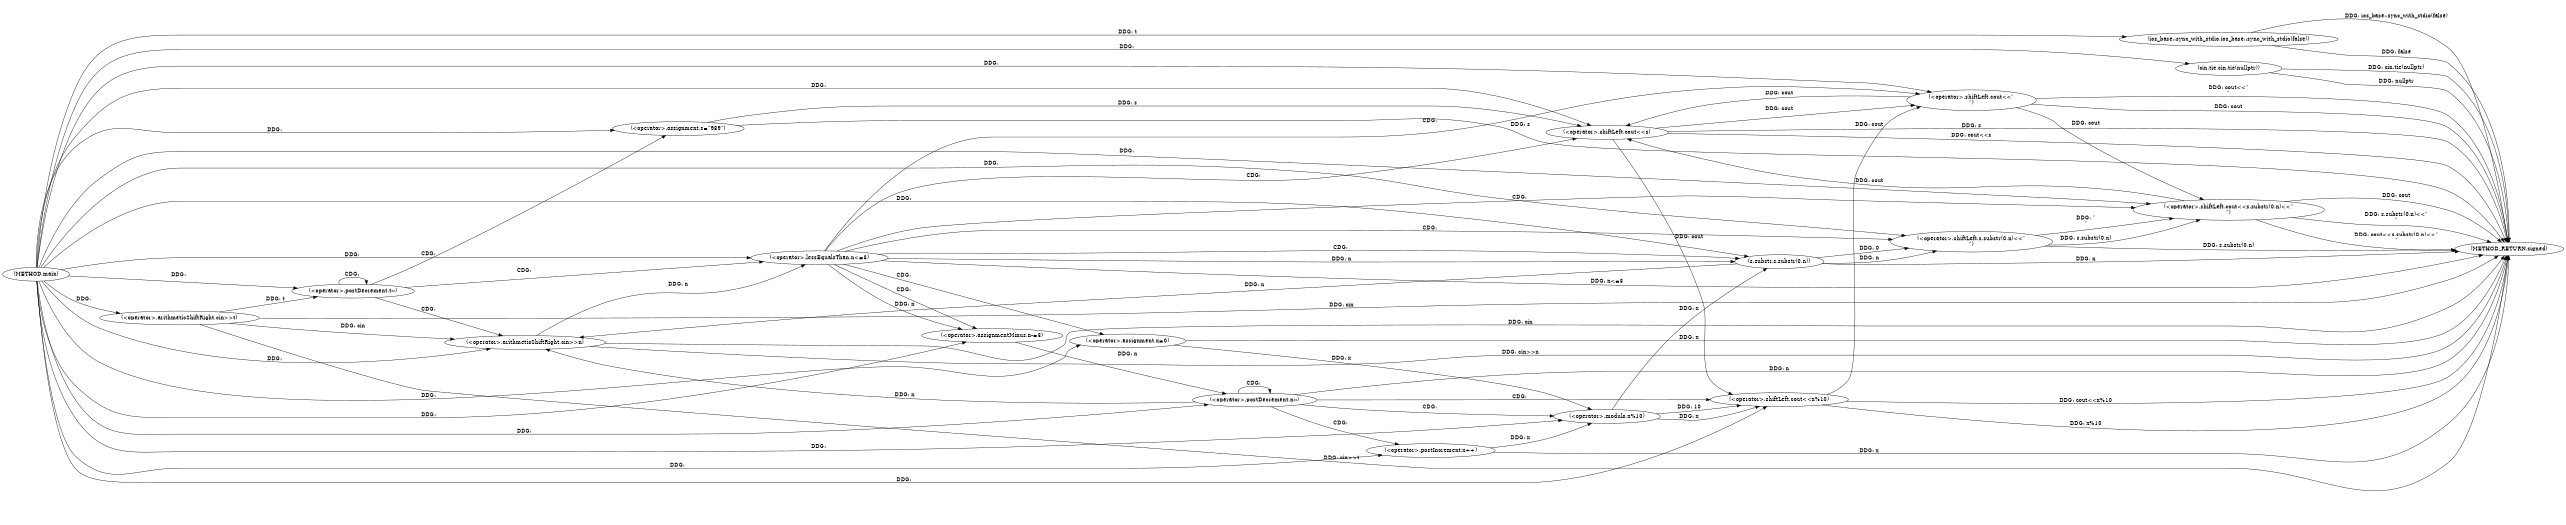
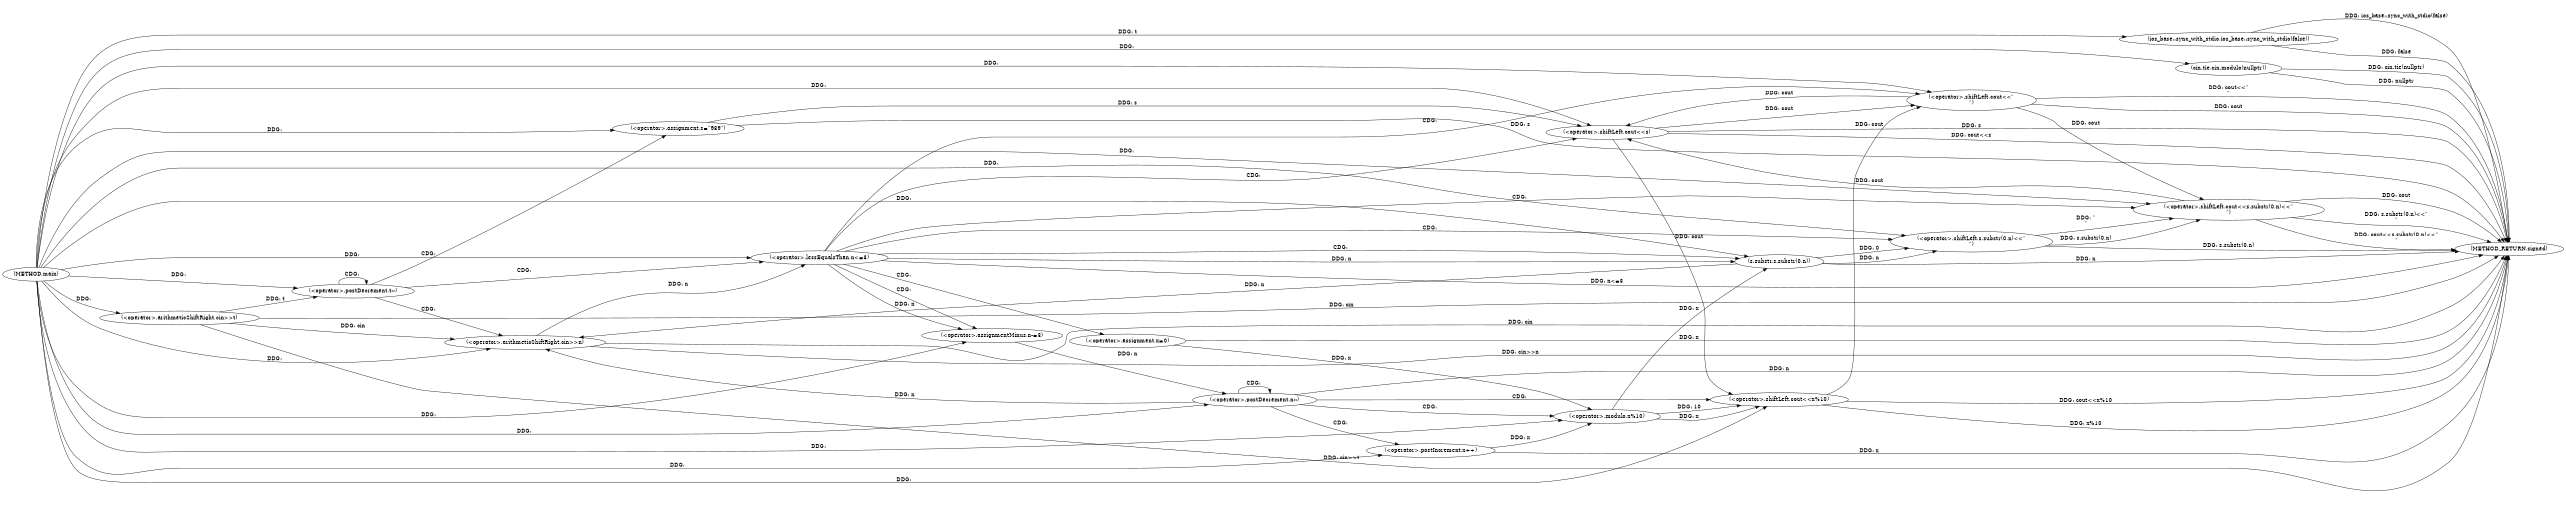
(2229, 68) -> (2229, 68)
(539, 393) -> none
